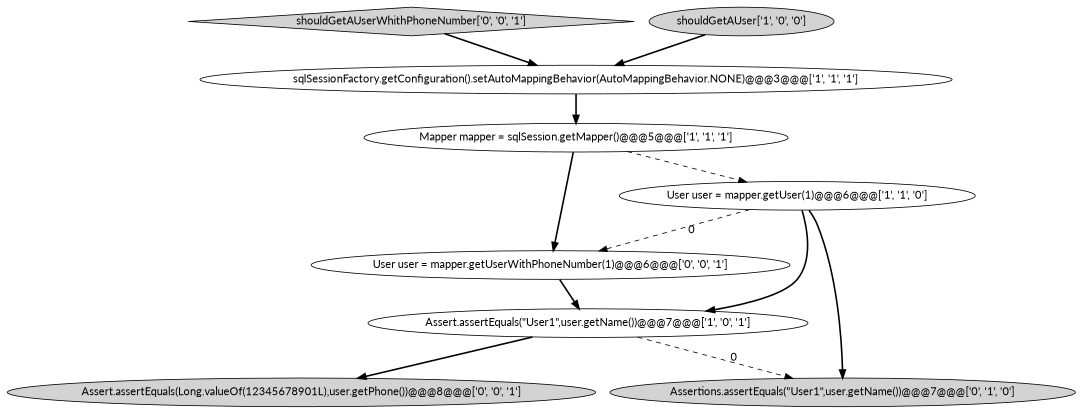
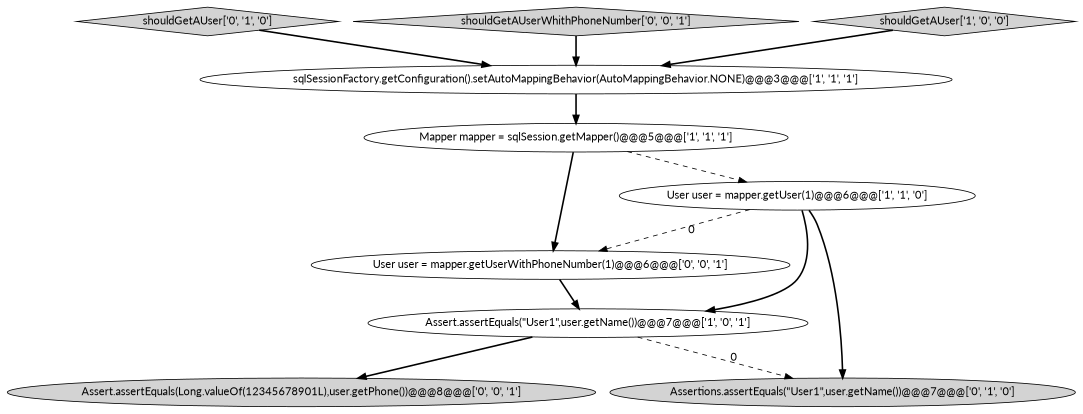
none -> (208, 21)
(742, 21) -> (944, 21)
